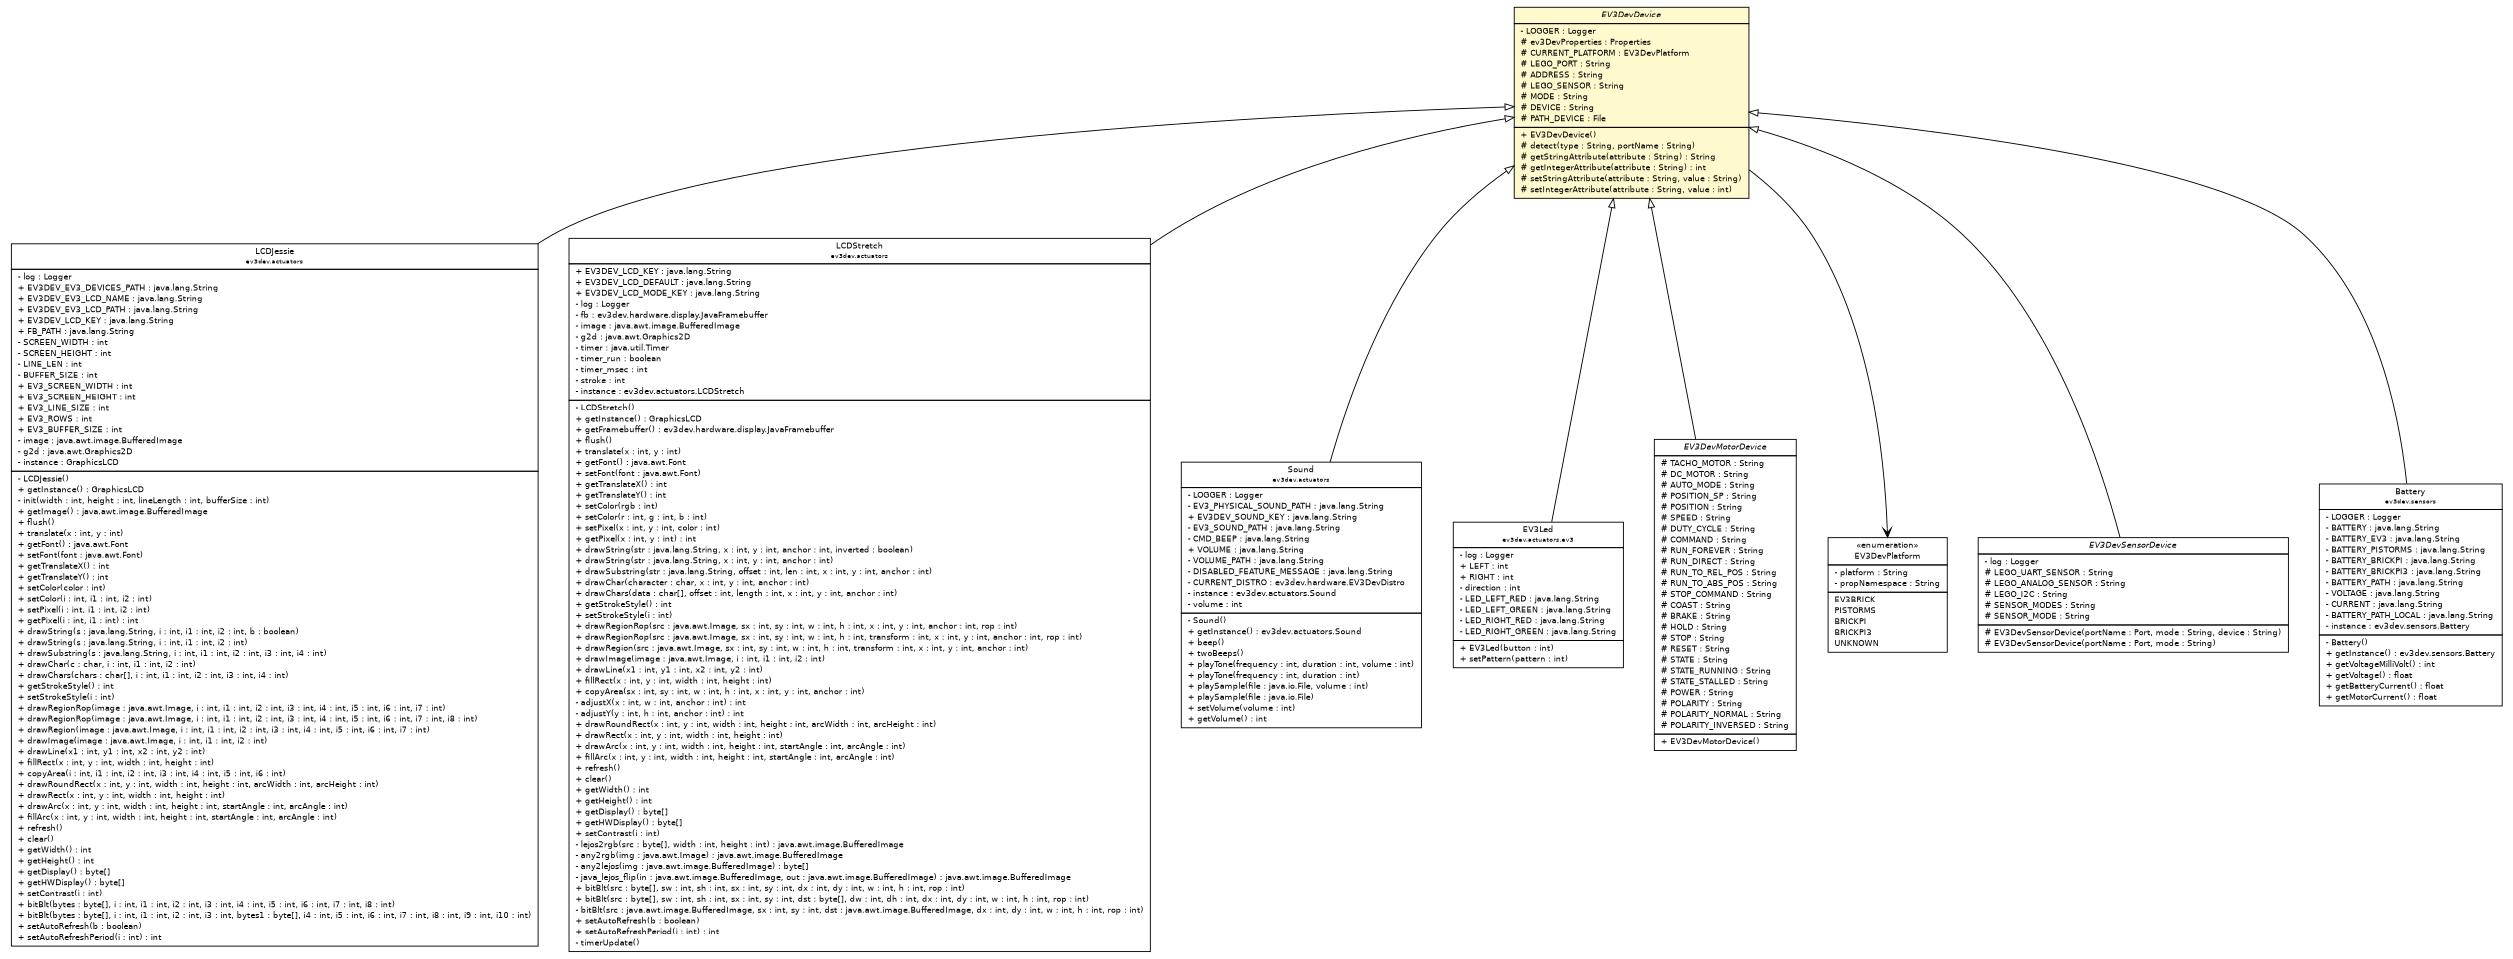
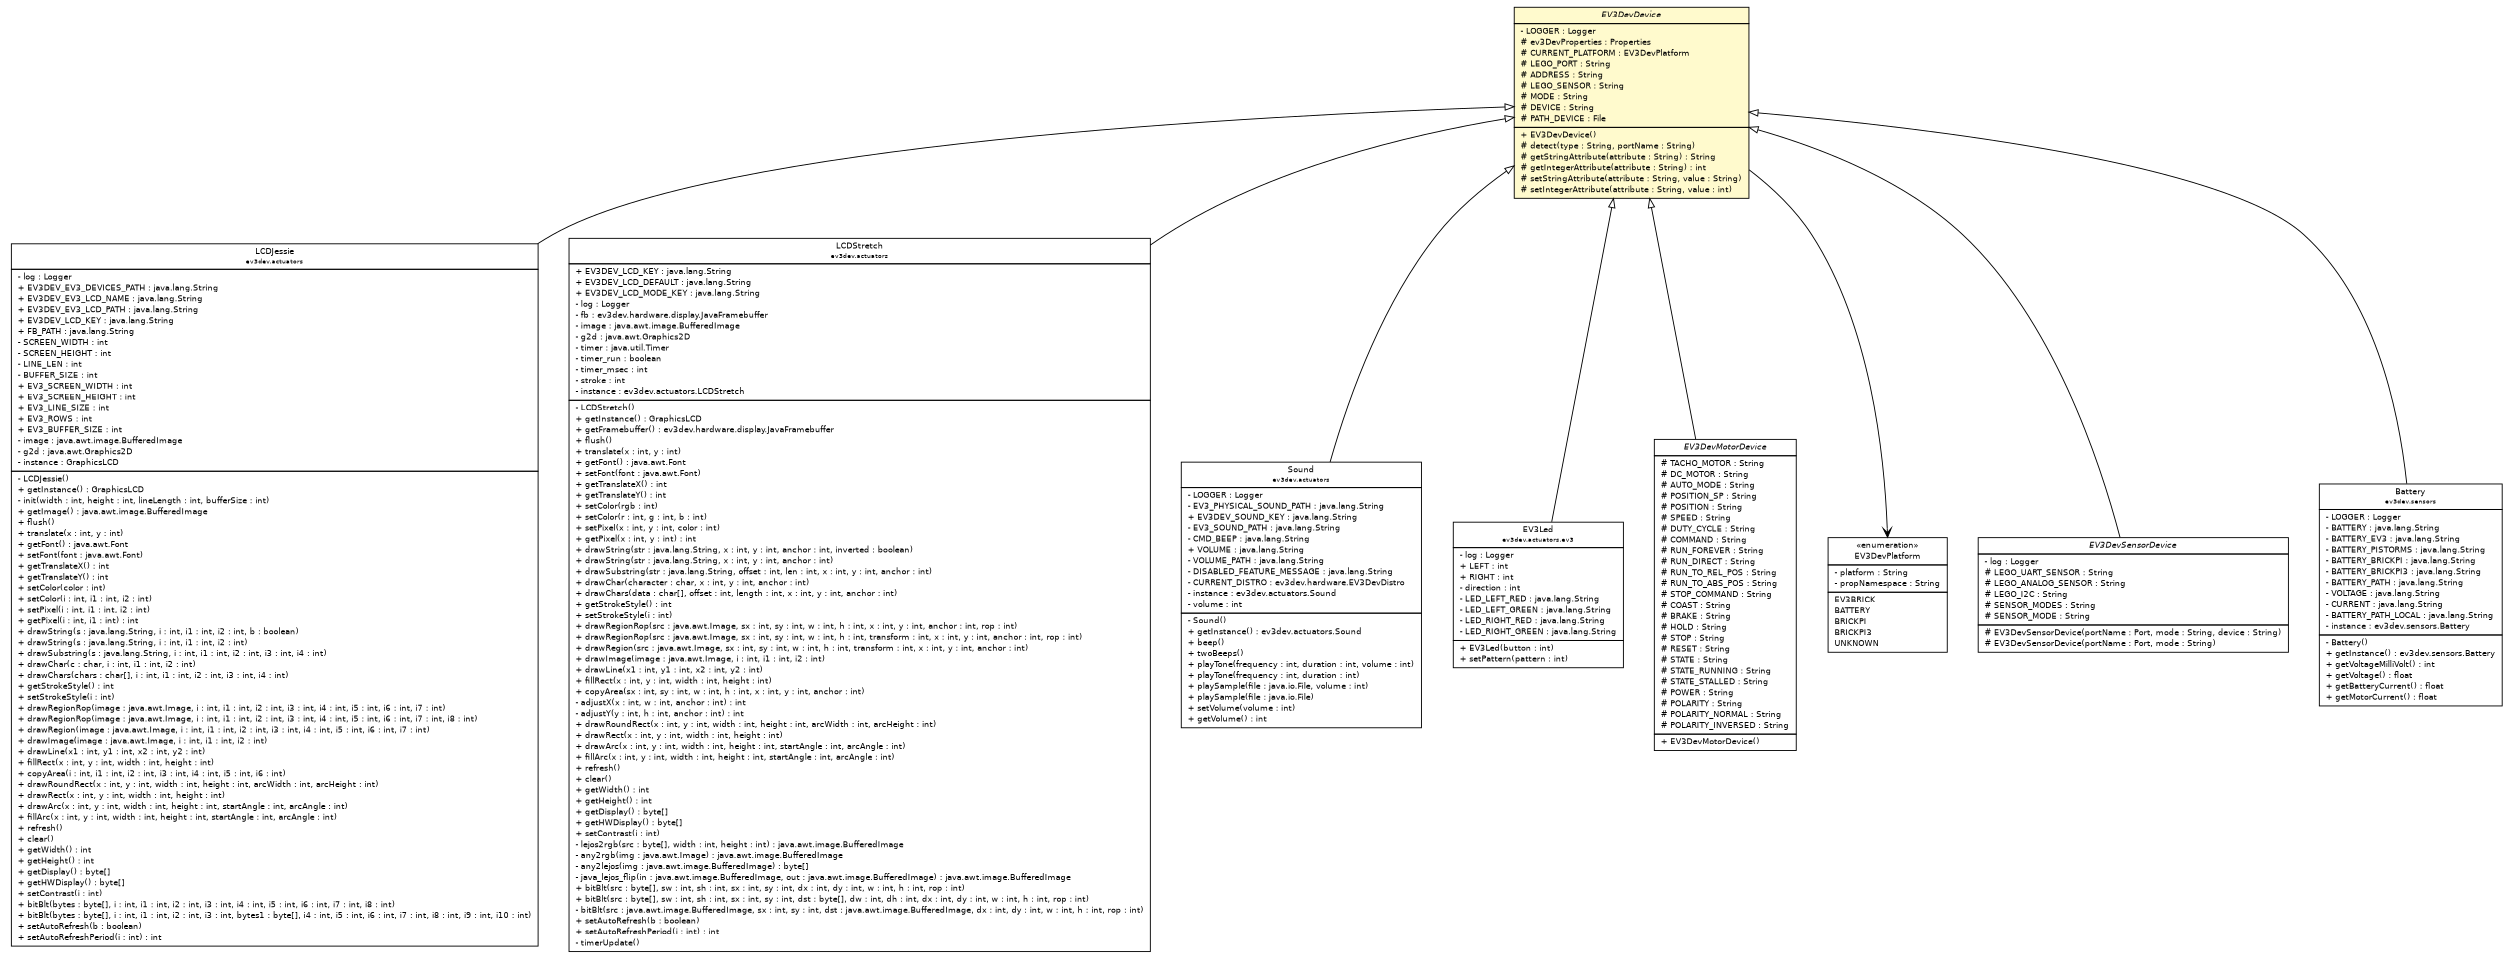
(1855, 611) -> (1853, 611)
